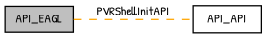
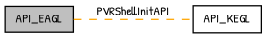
(227, 19) -> (227, 19)
